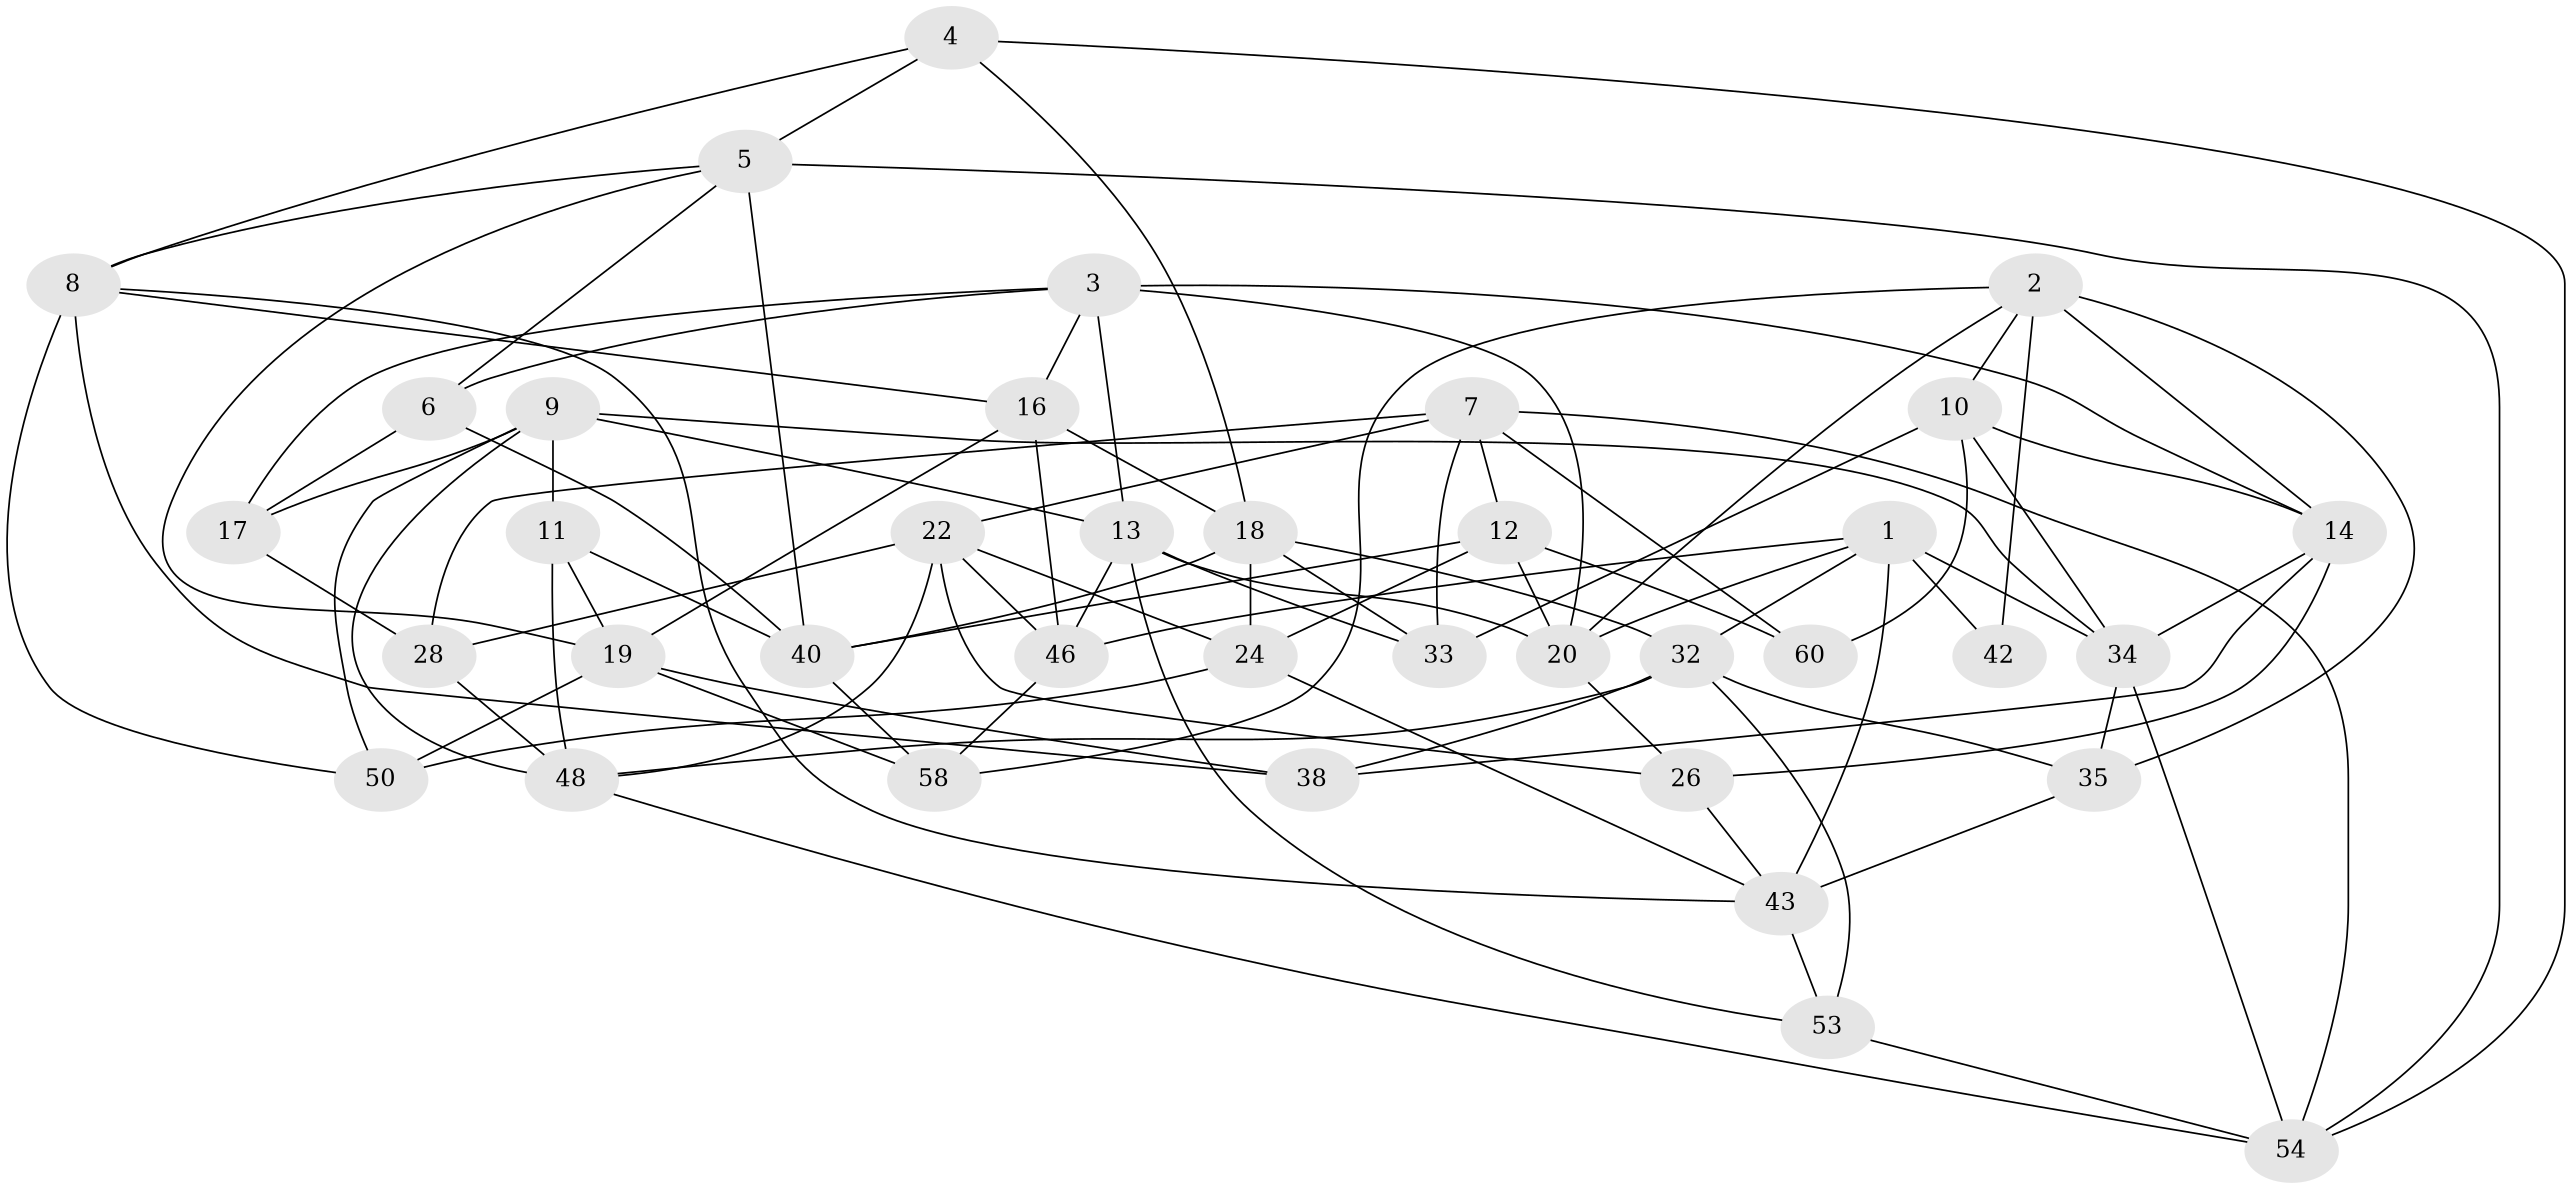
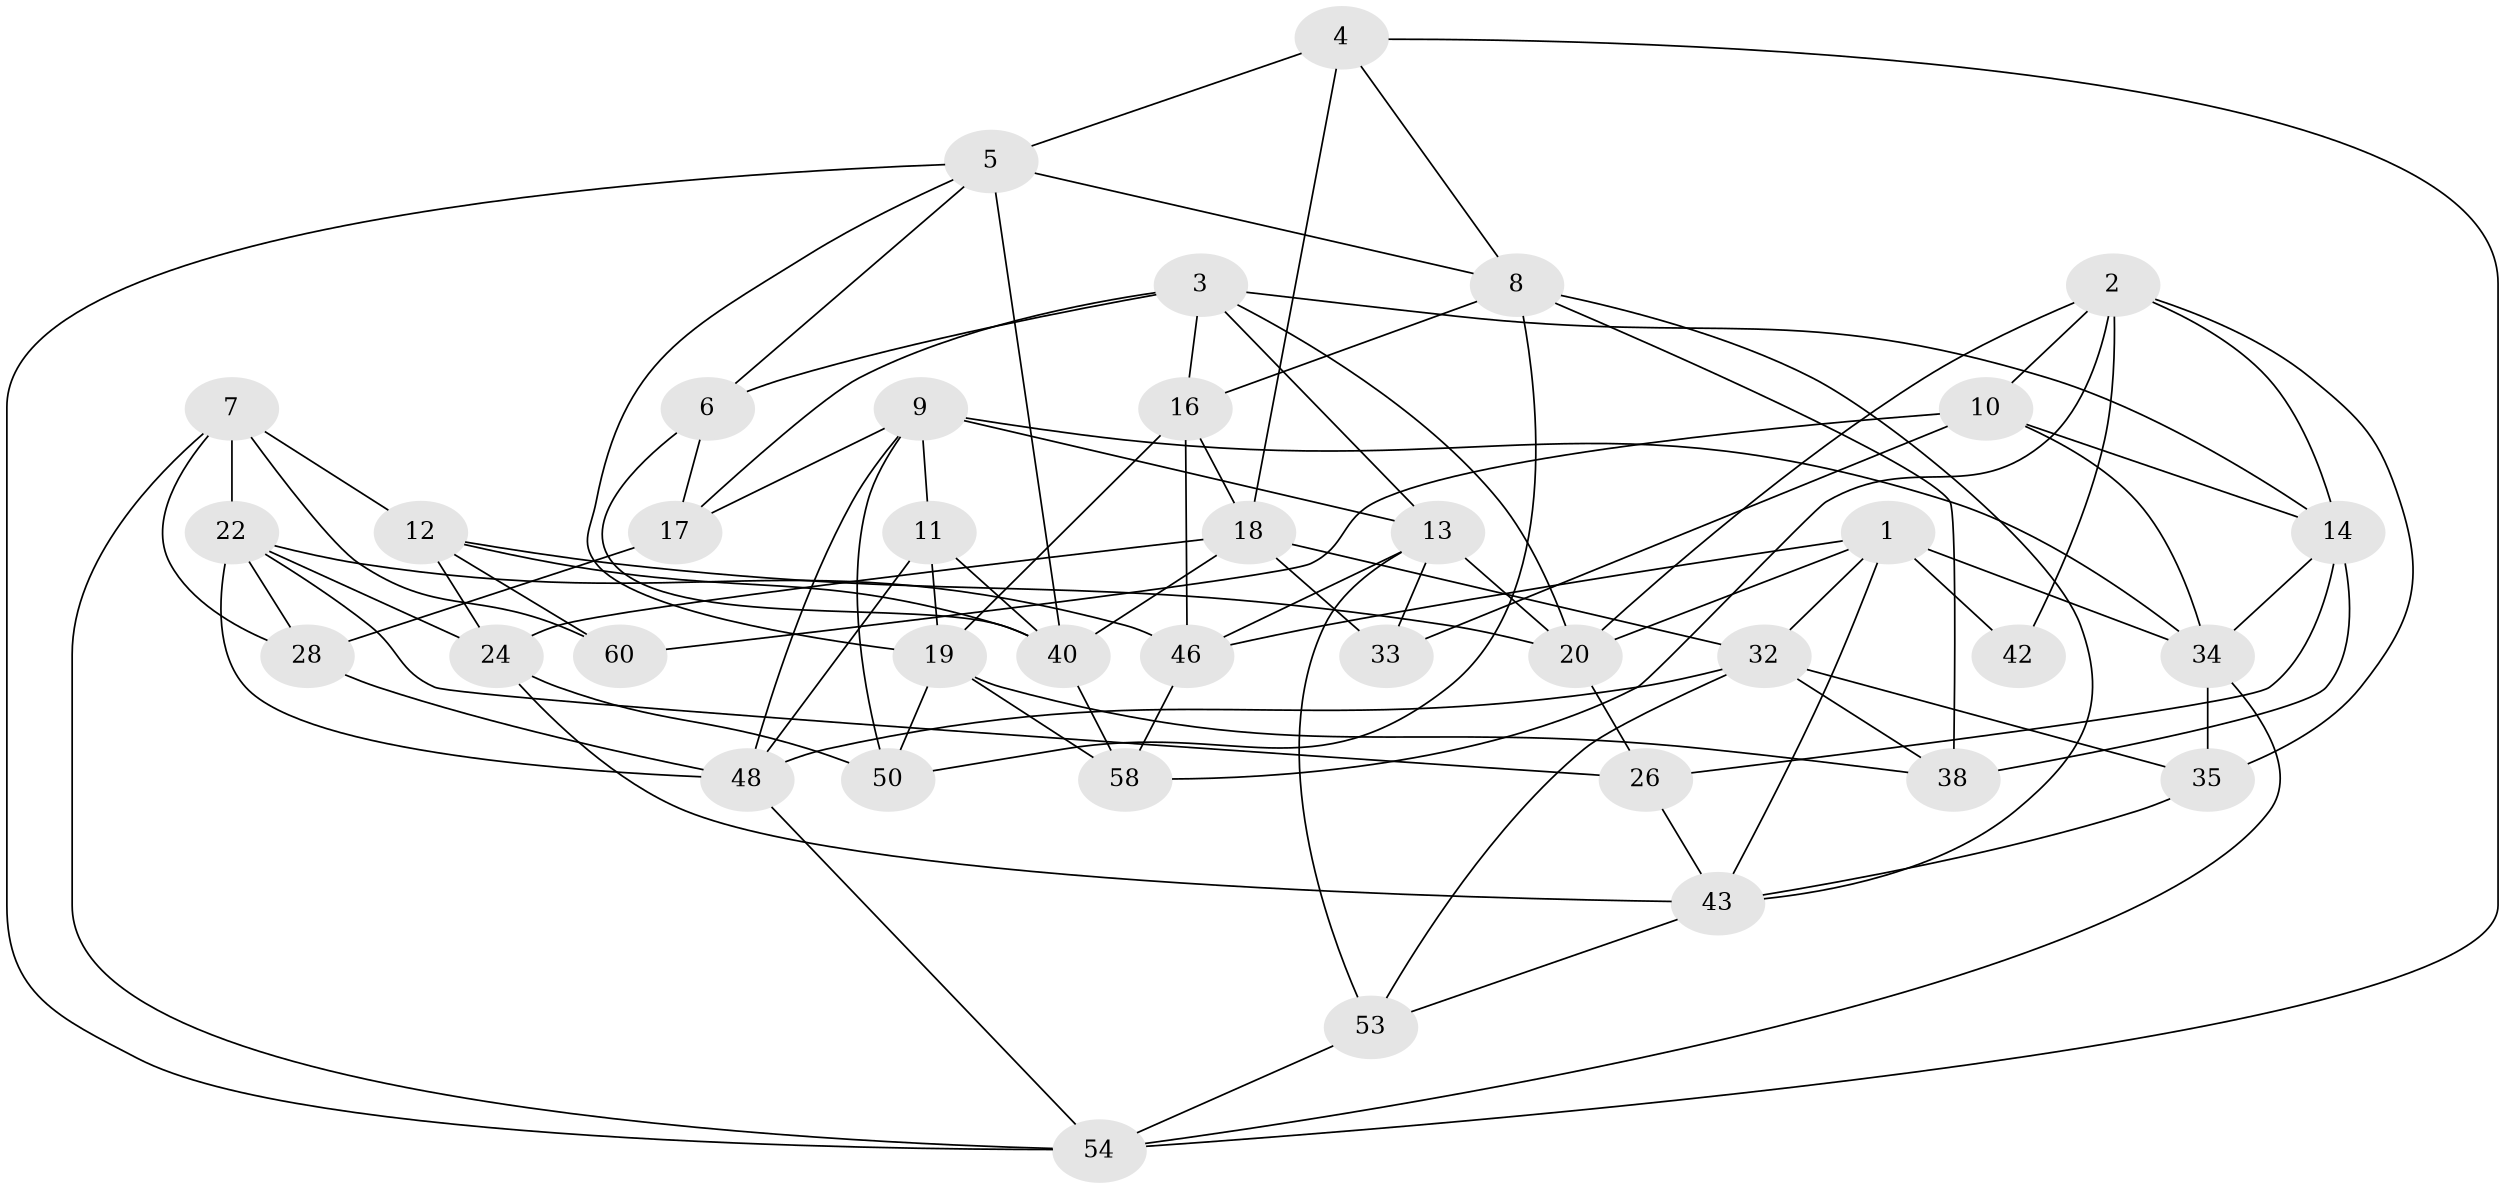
(1439, 531) -> none
